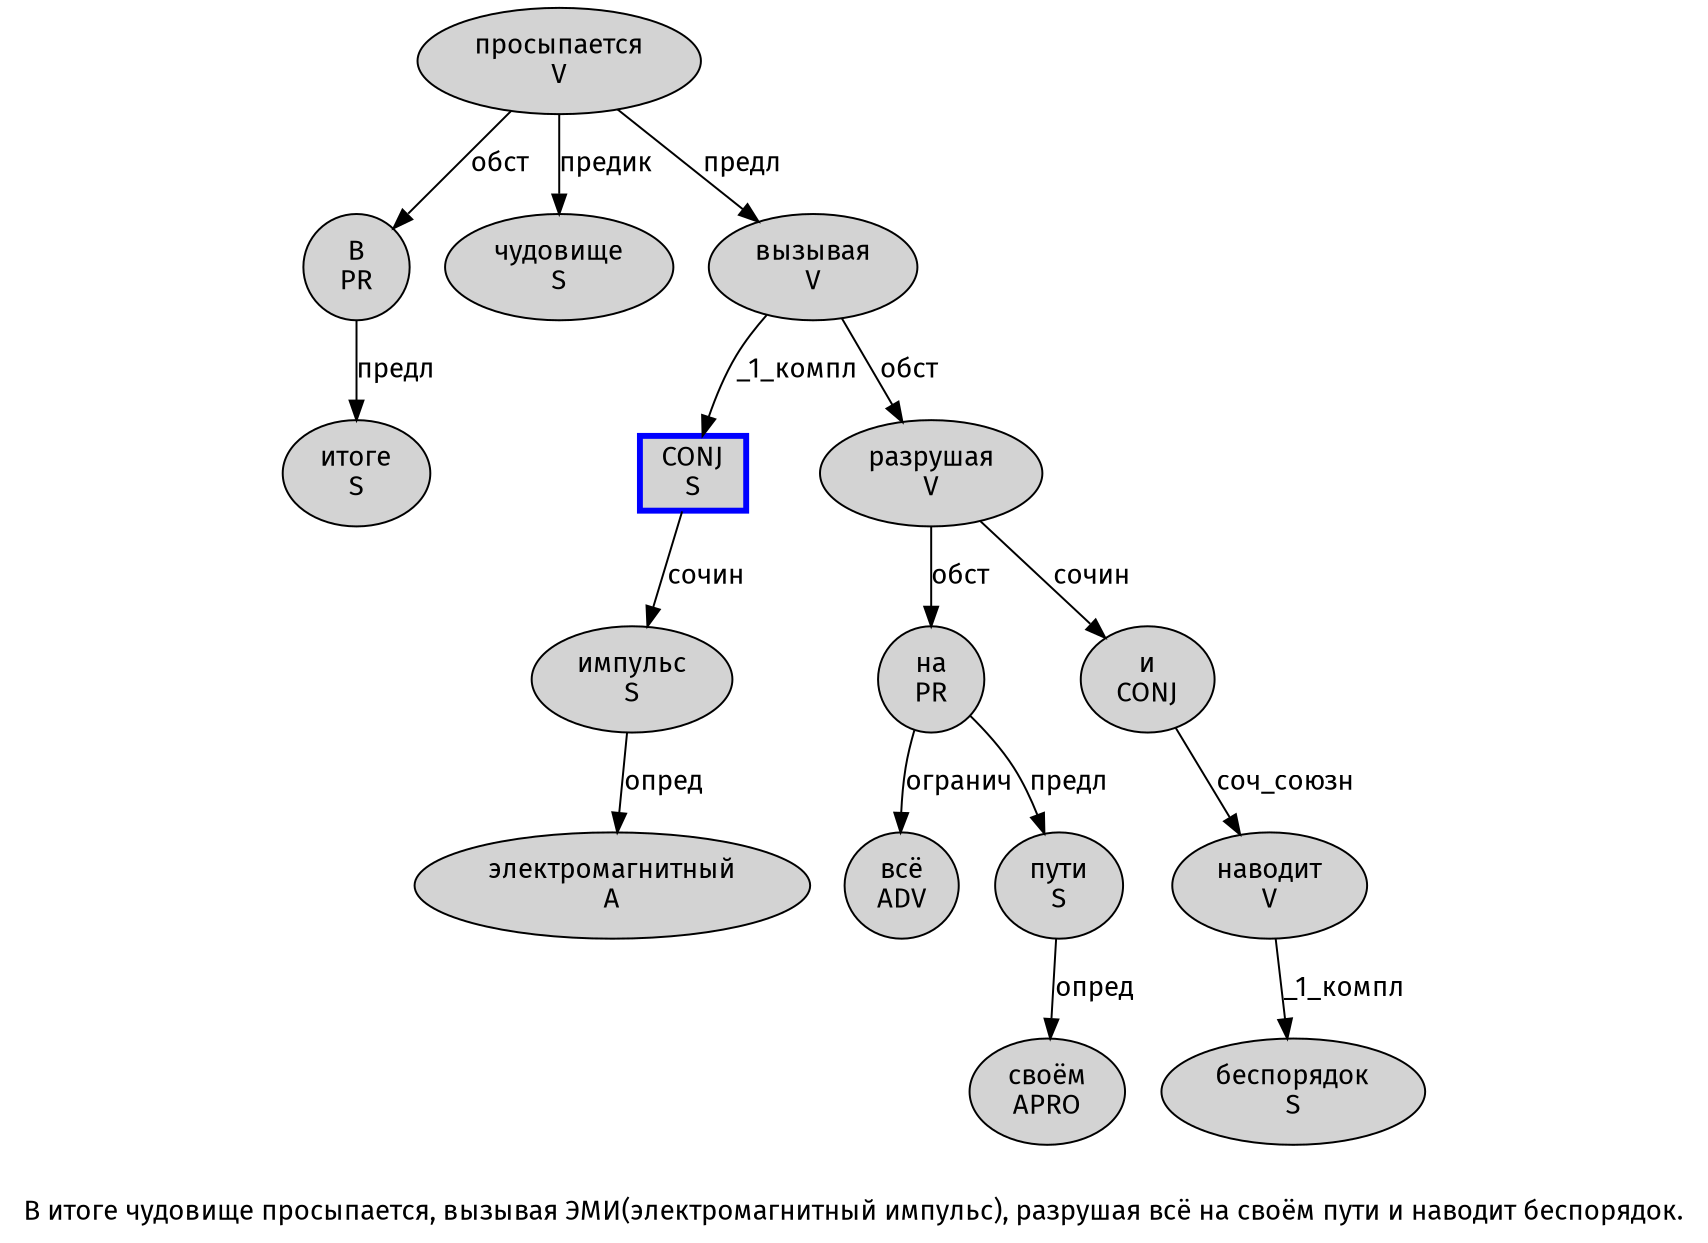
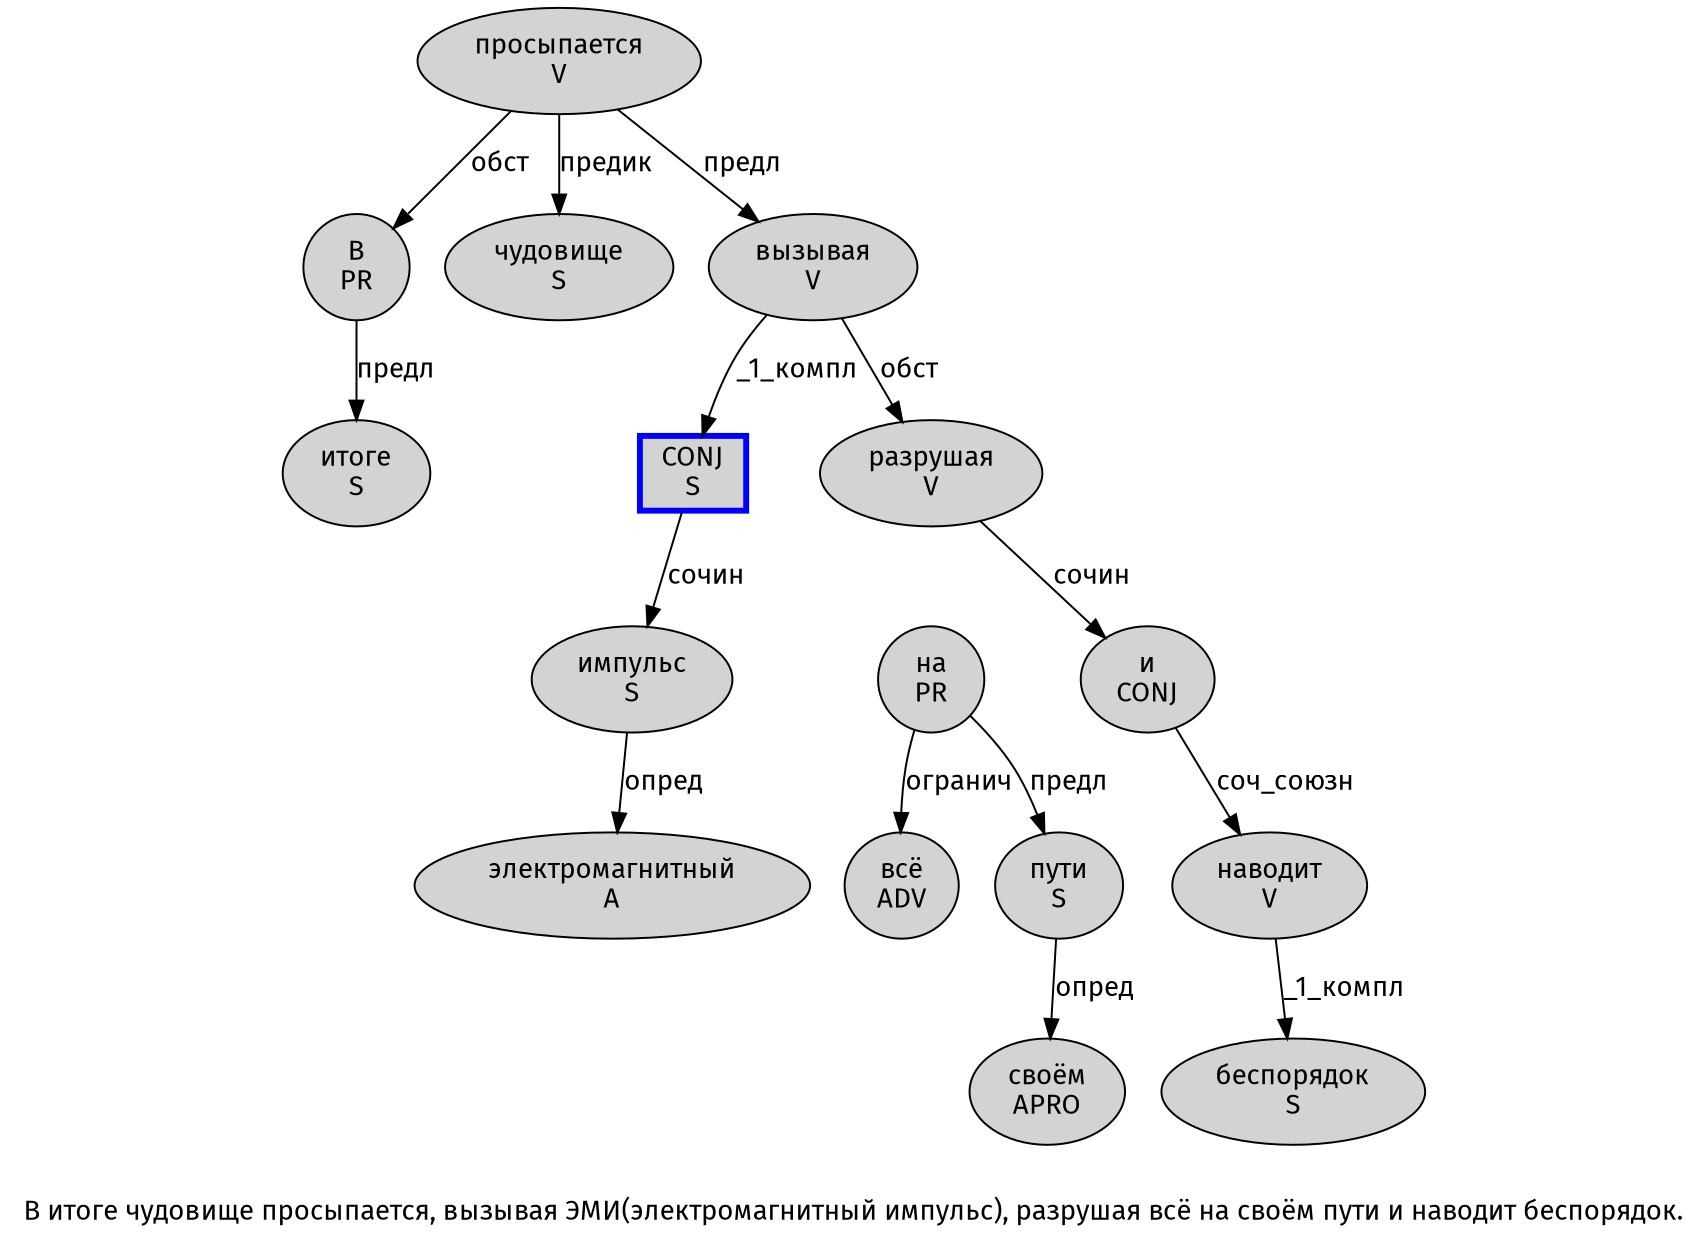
(931, 566) -> none
